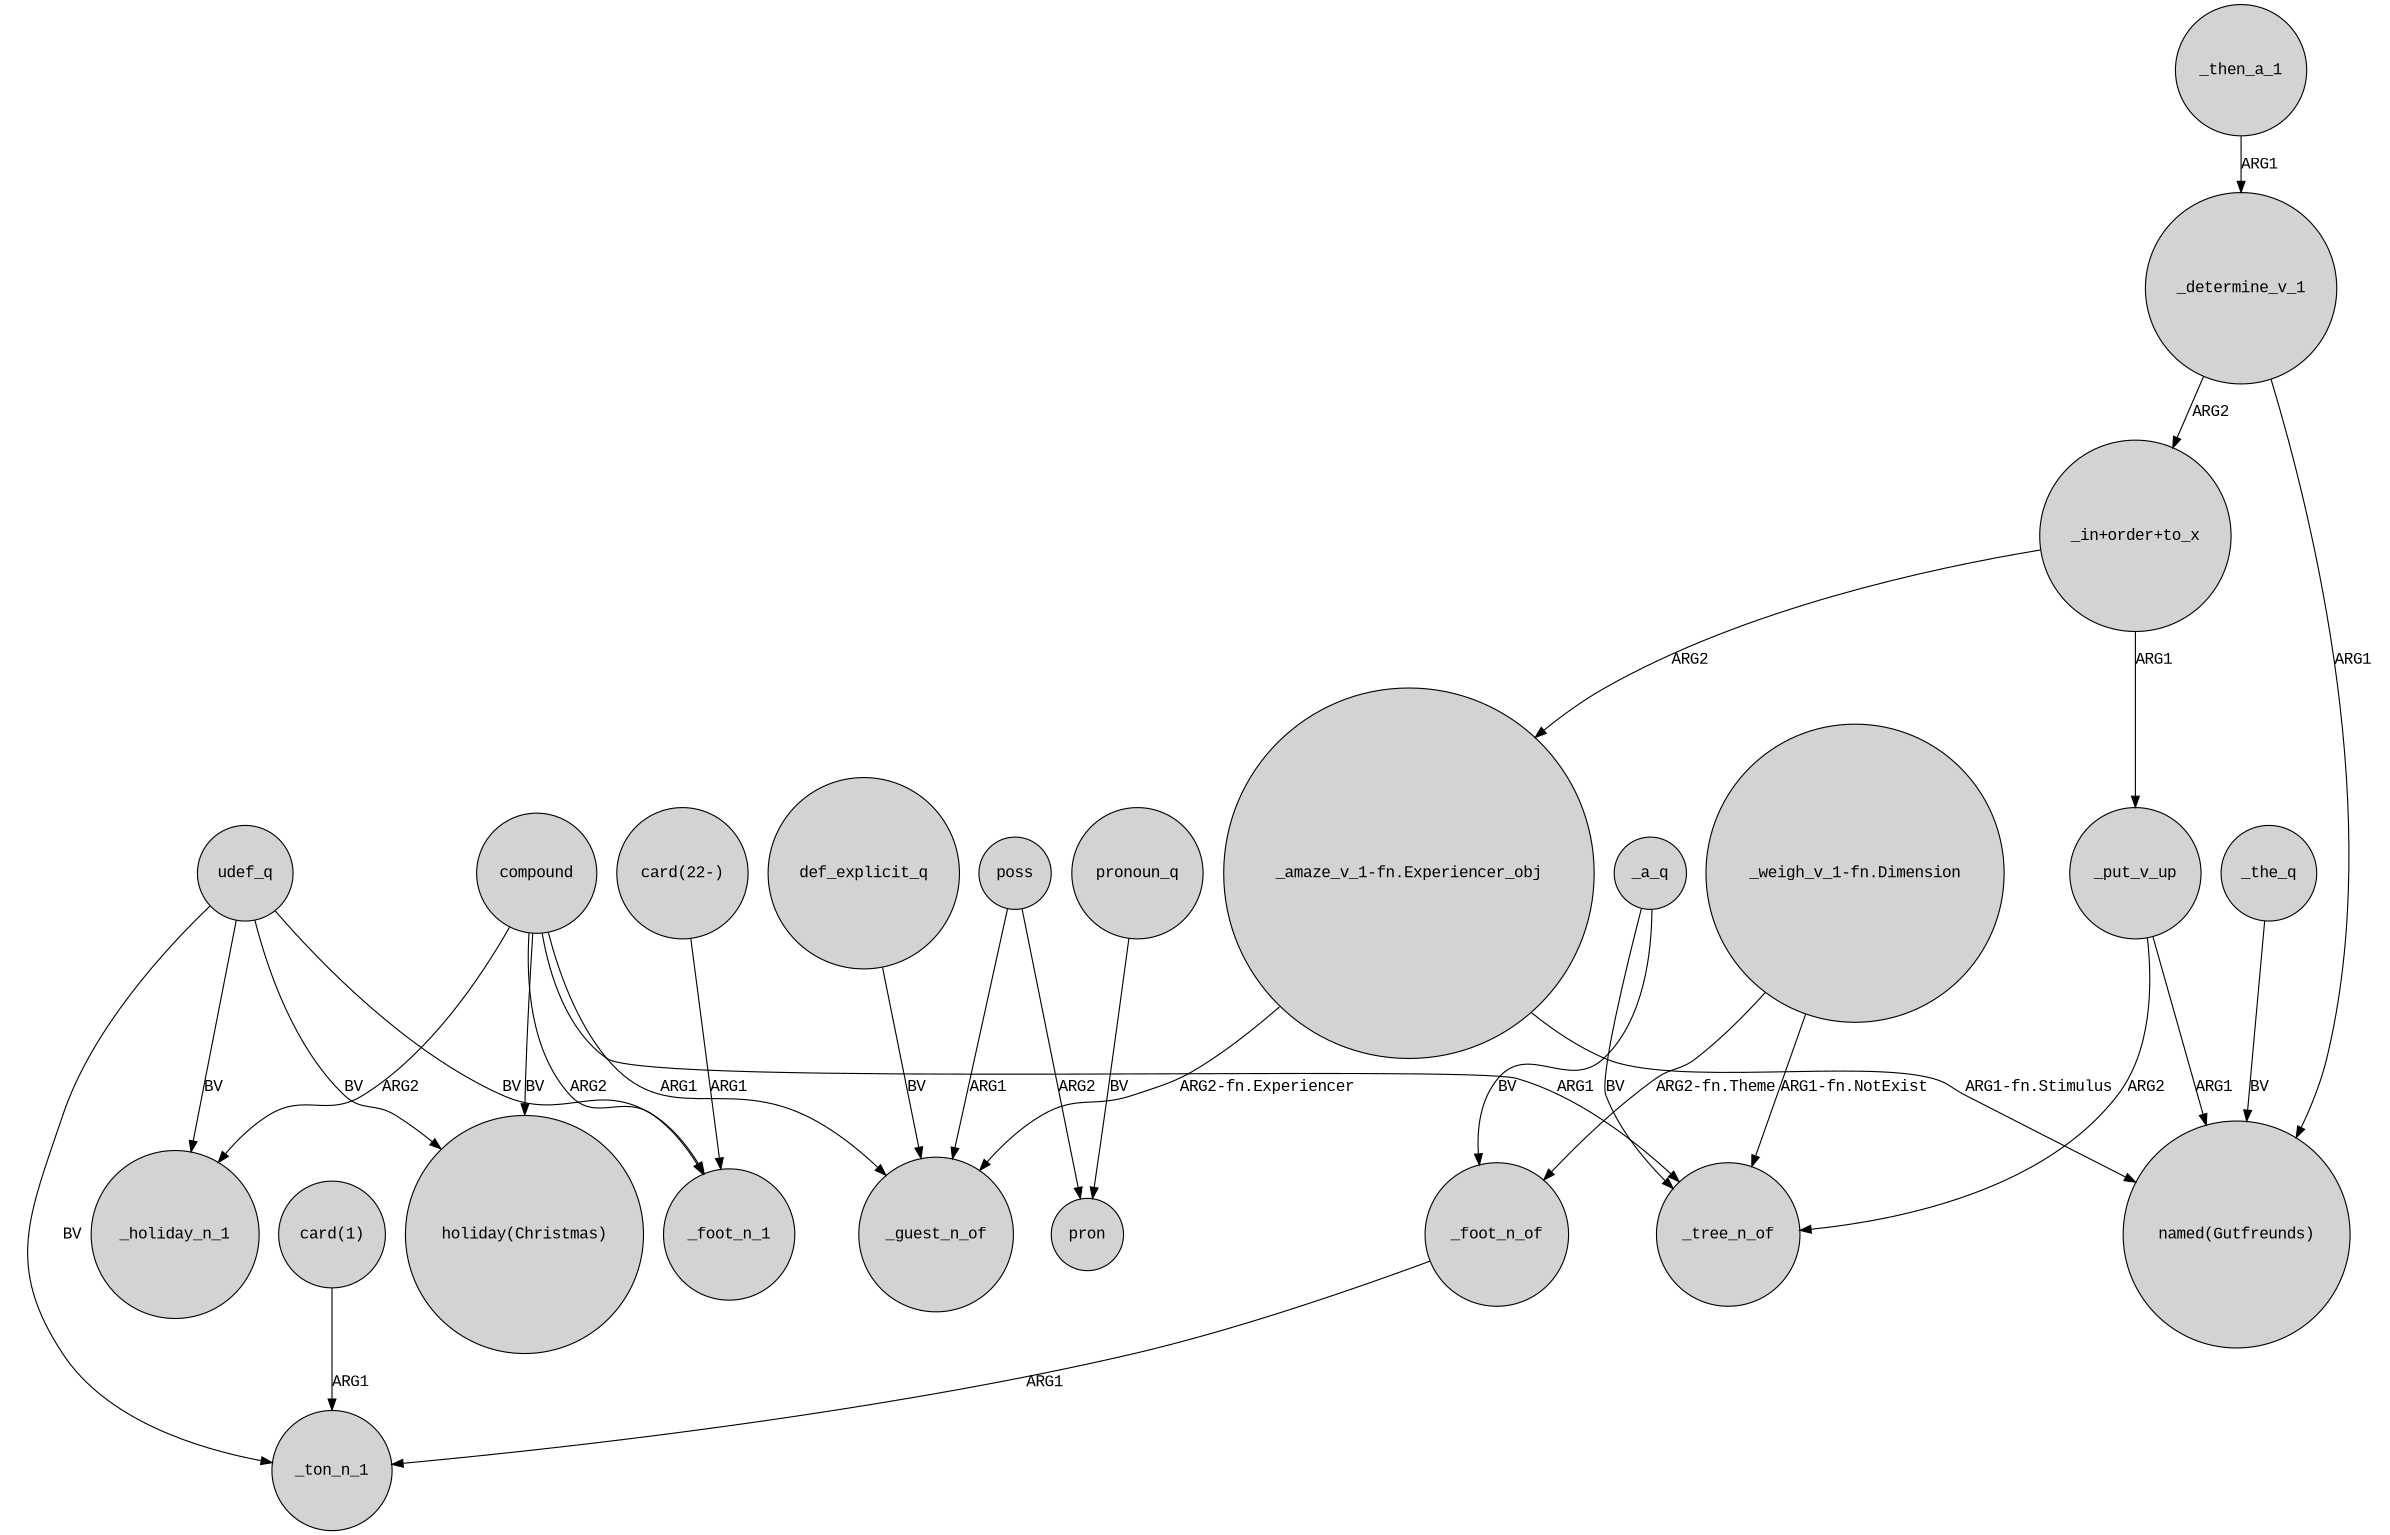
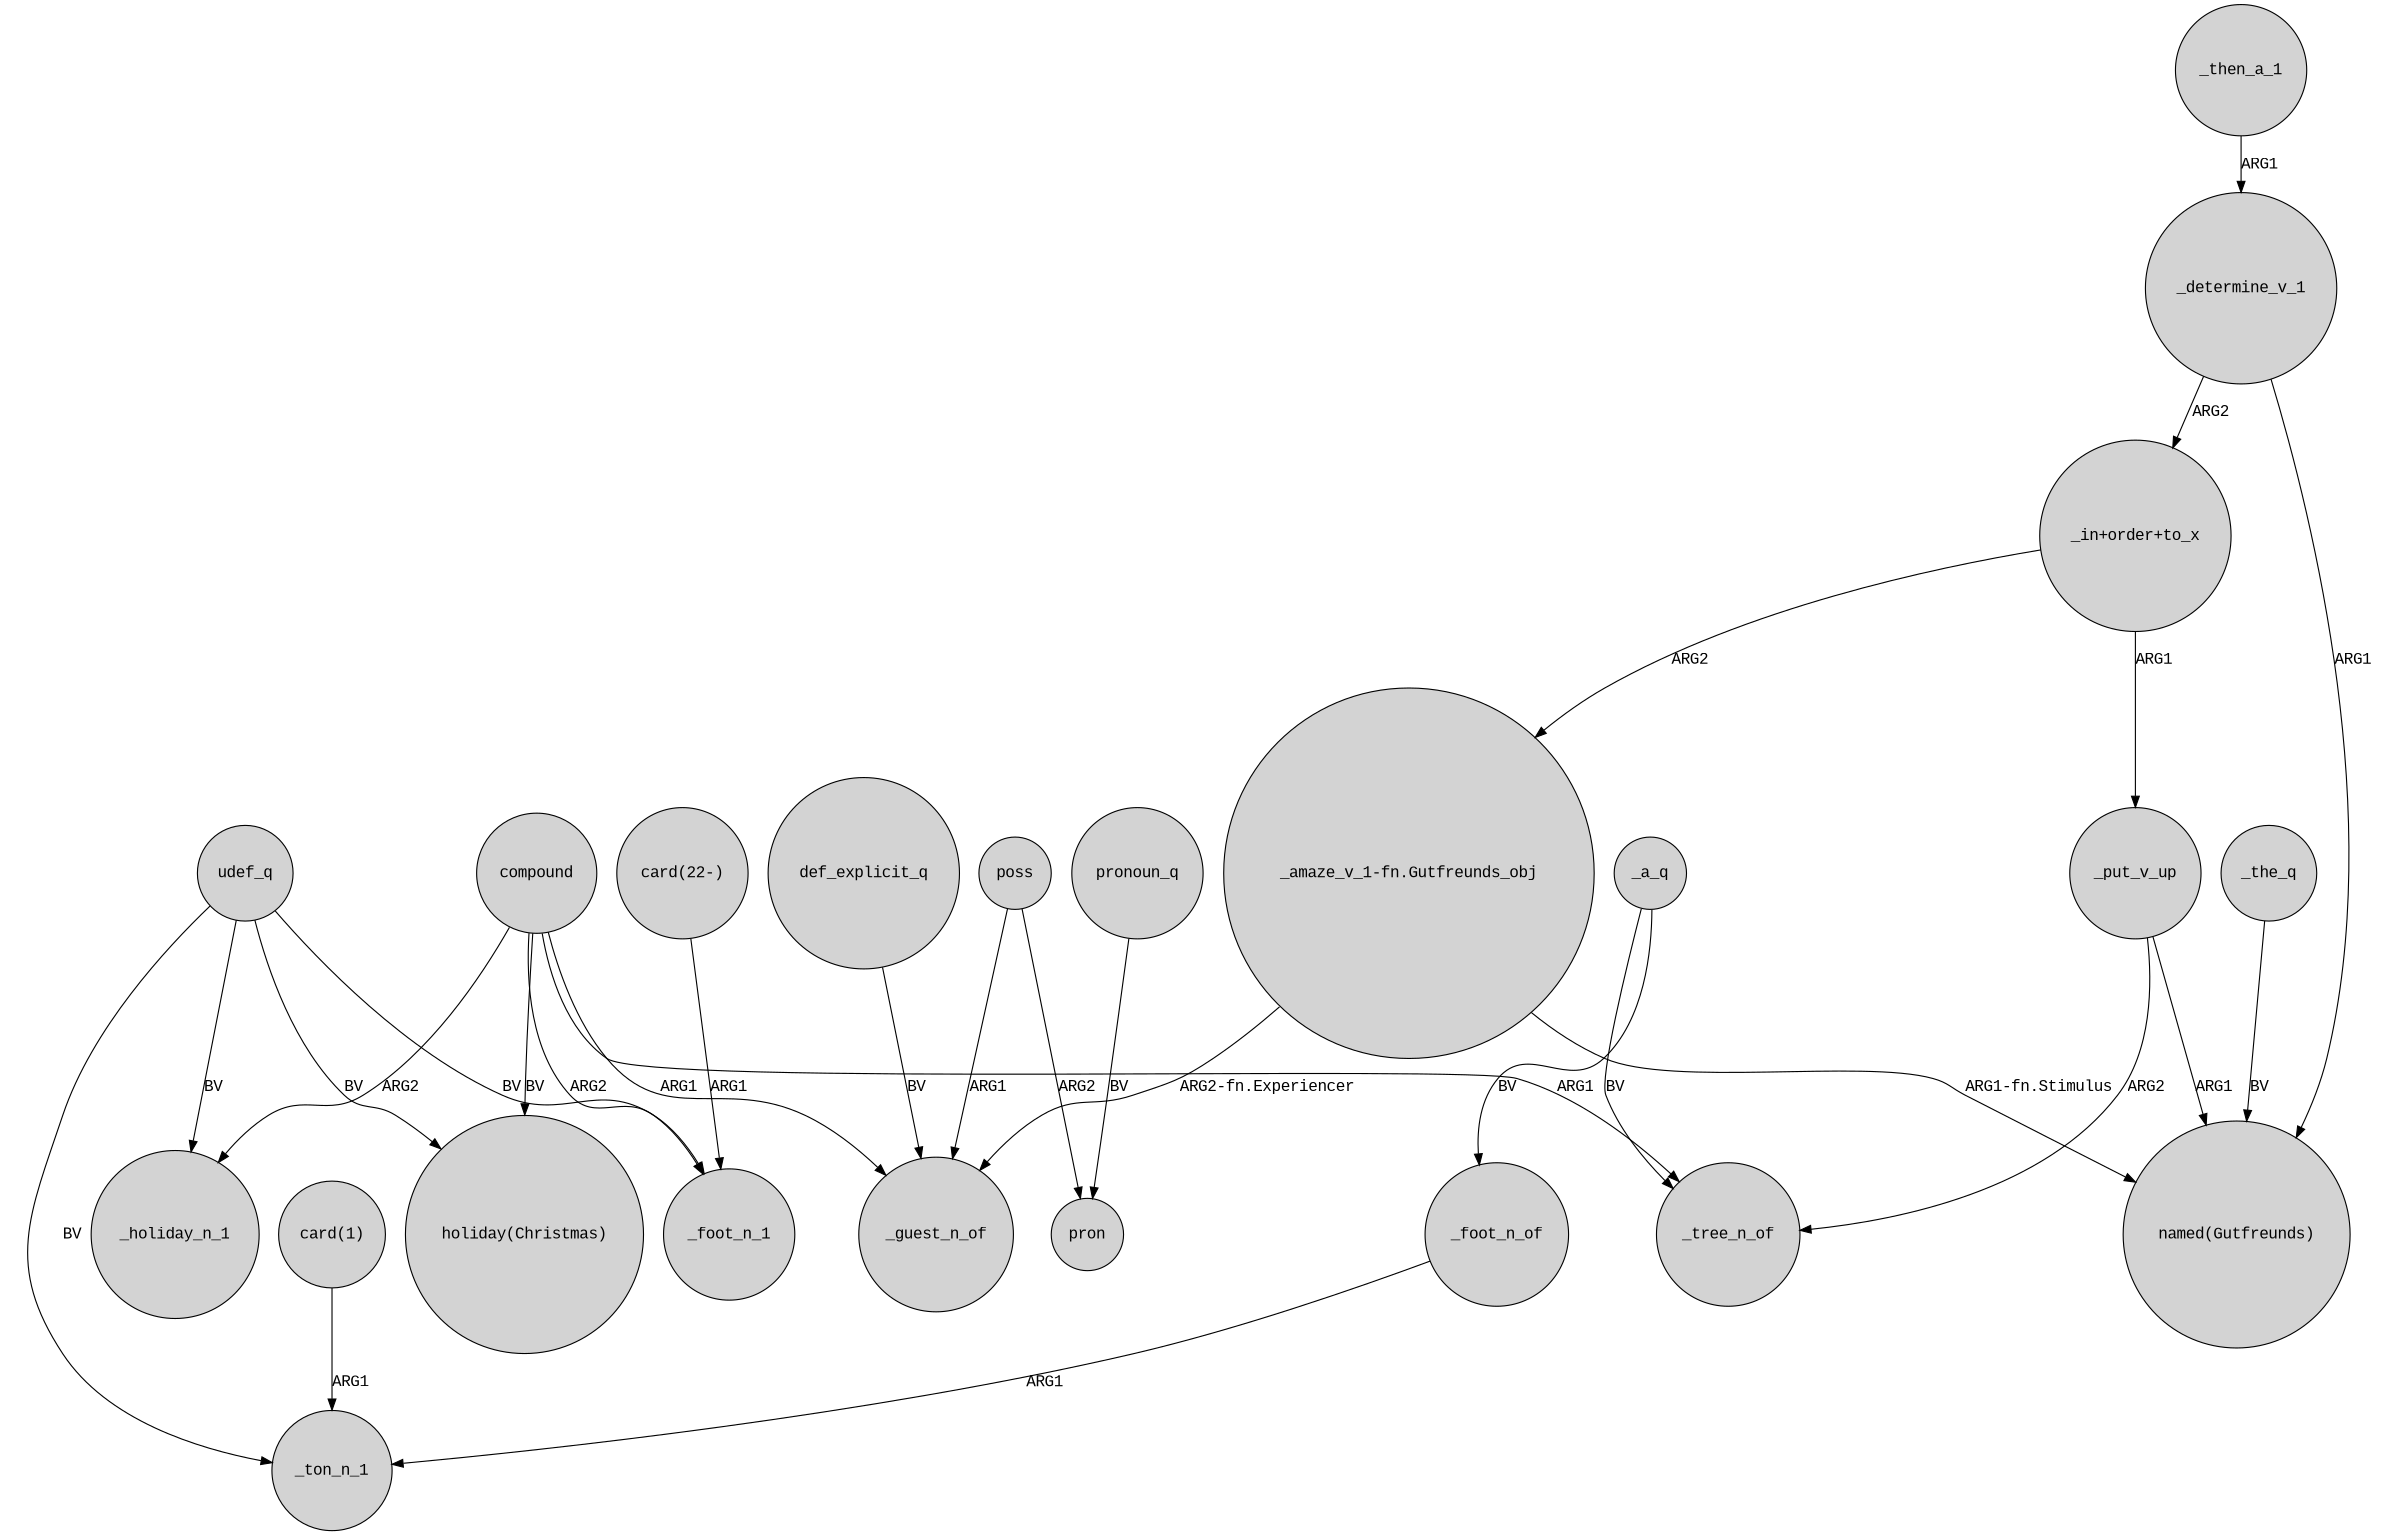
(1409, 873) -> (1409, 873)
(1855, 873) -> none
